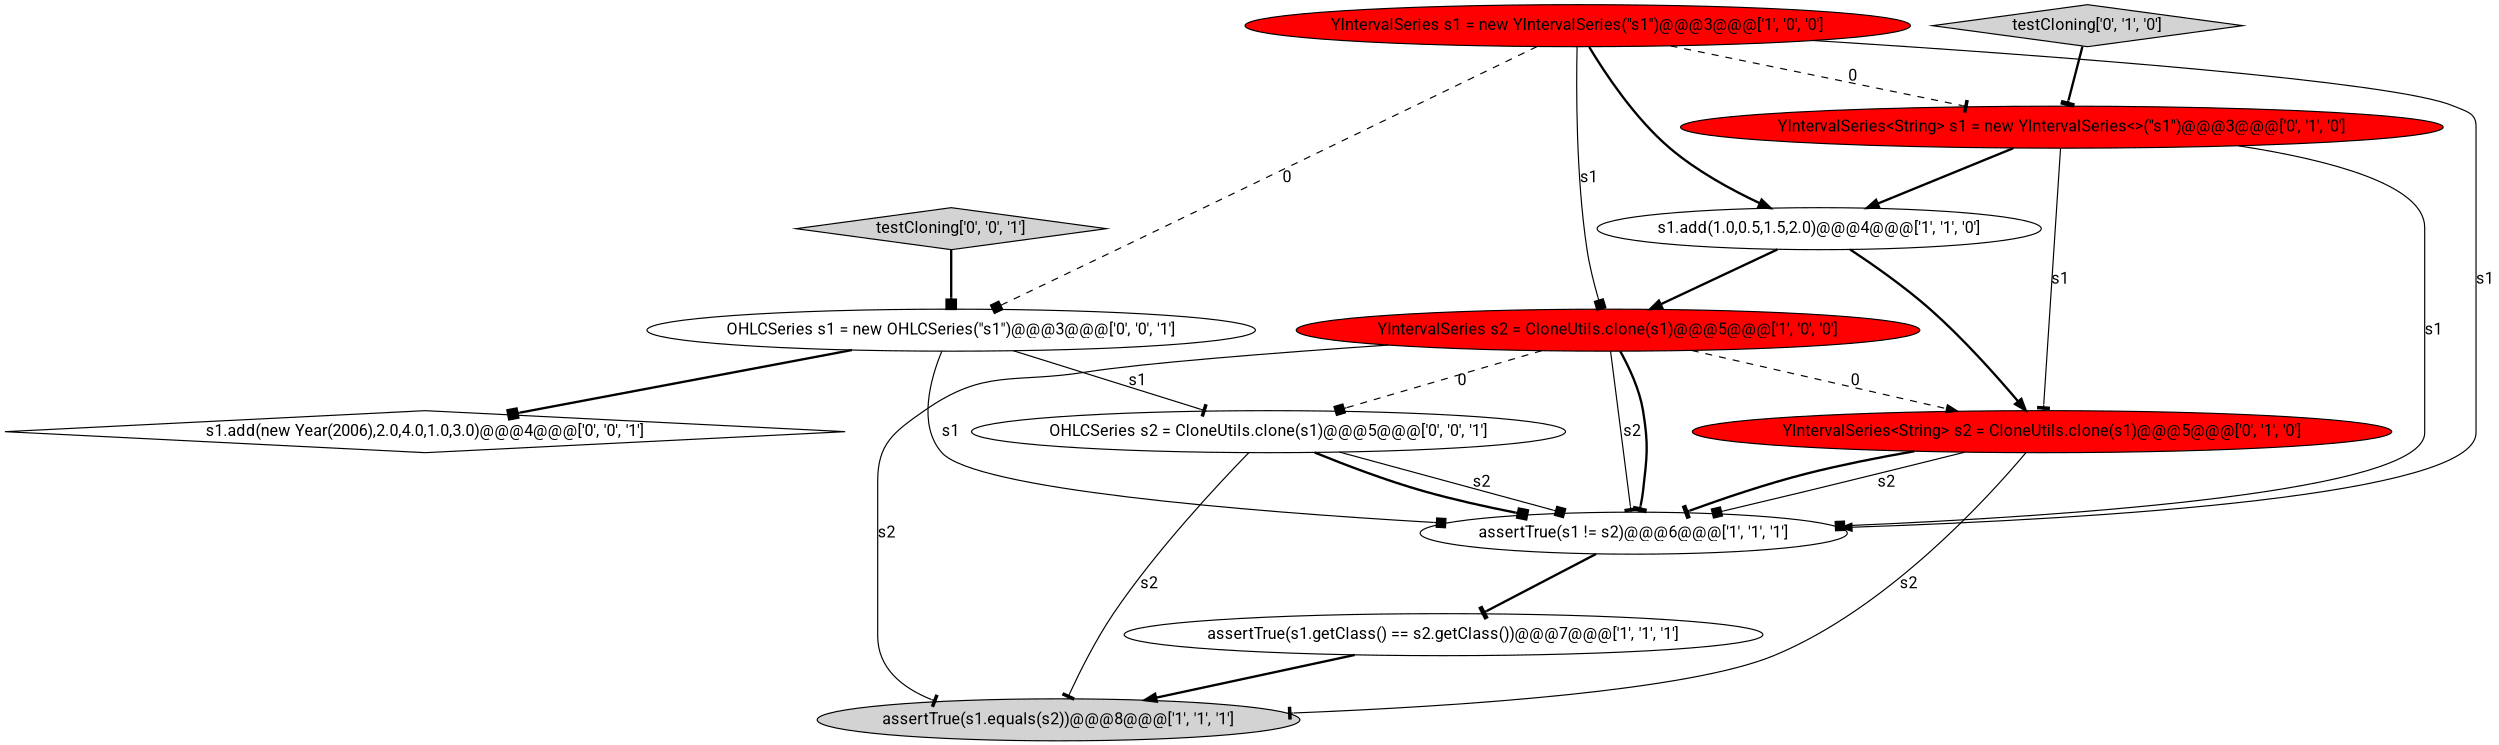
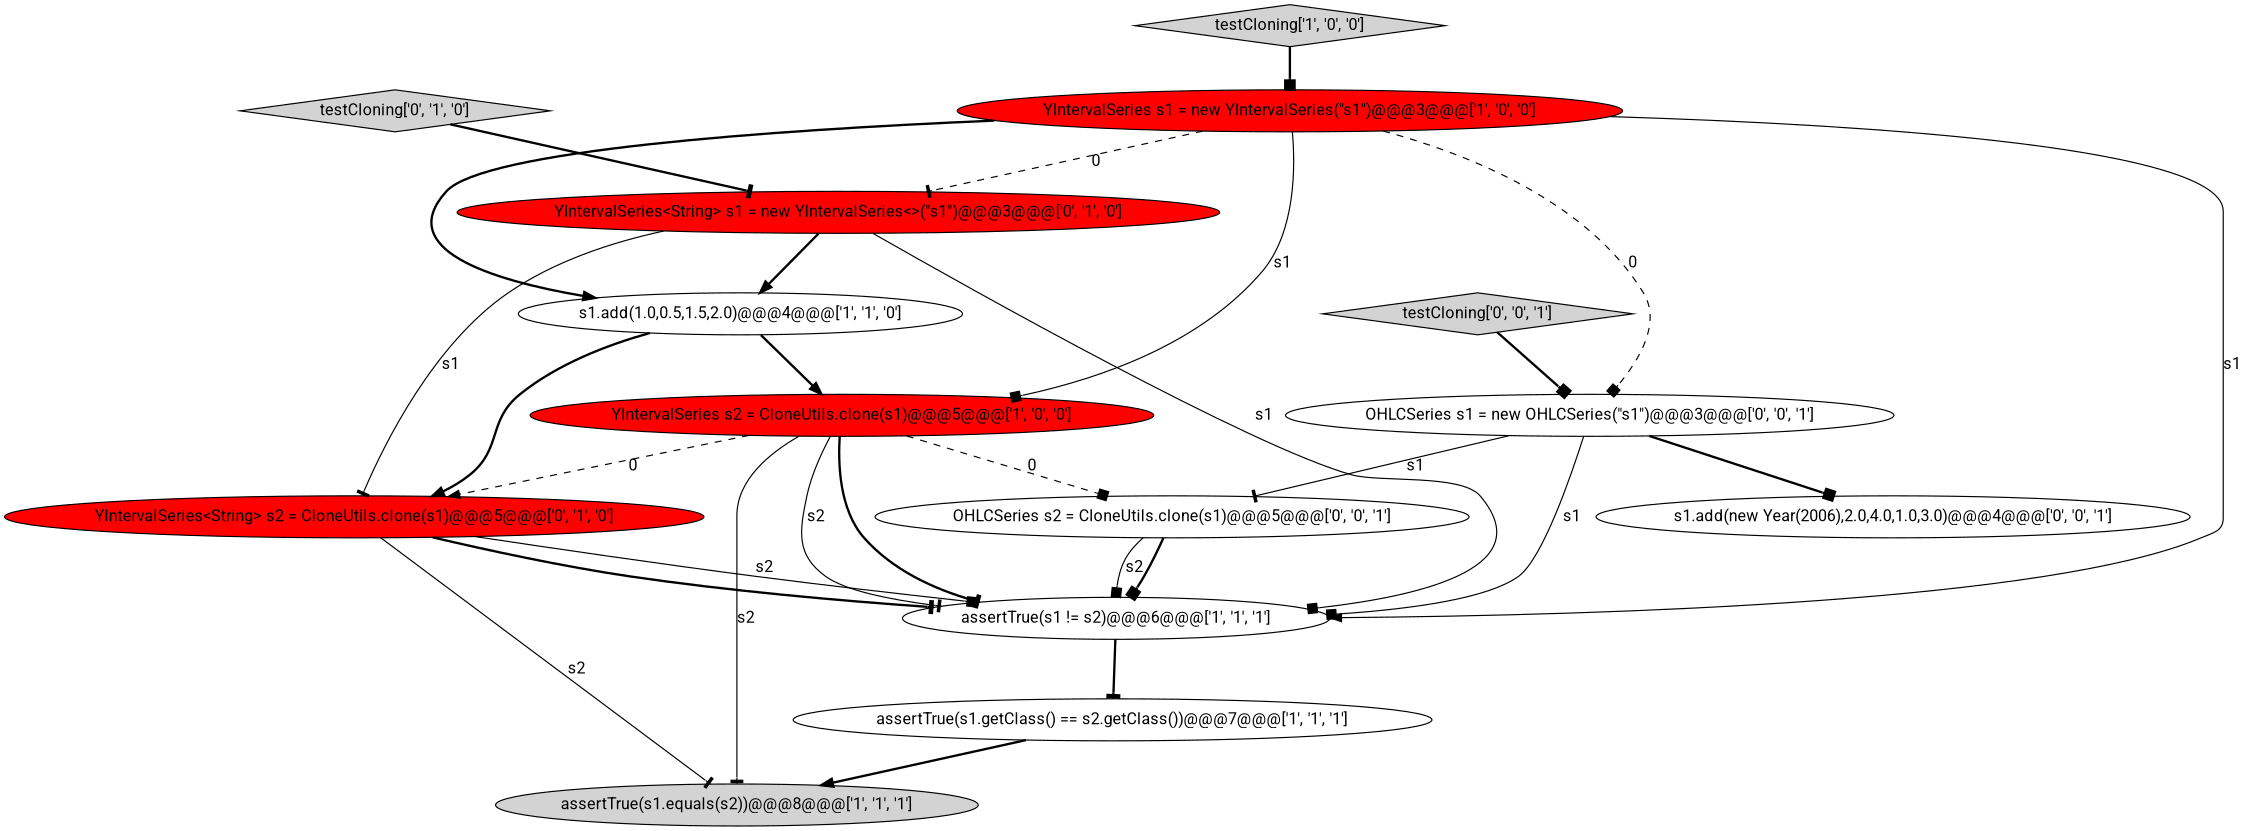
none -> (1290, 26)
(425, 432) -> (1893, 517)
(1149, 566) -> none
